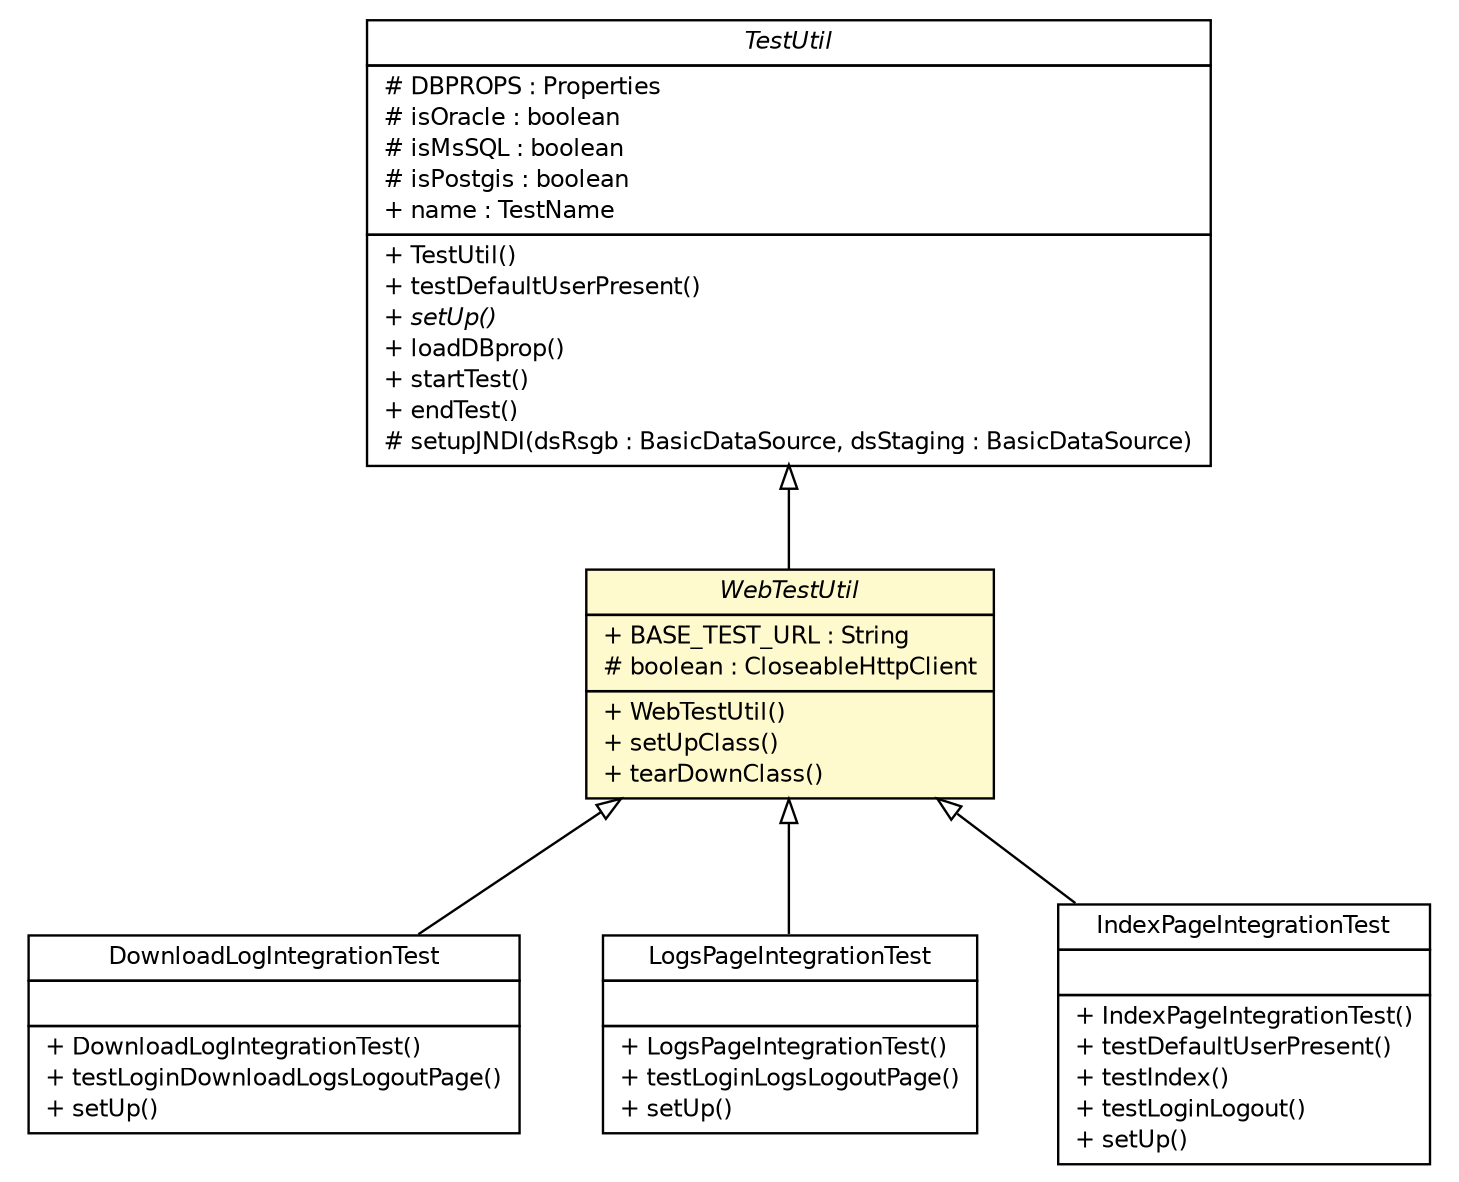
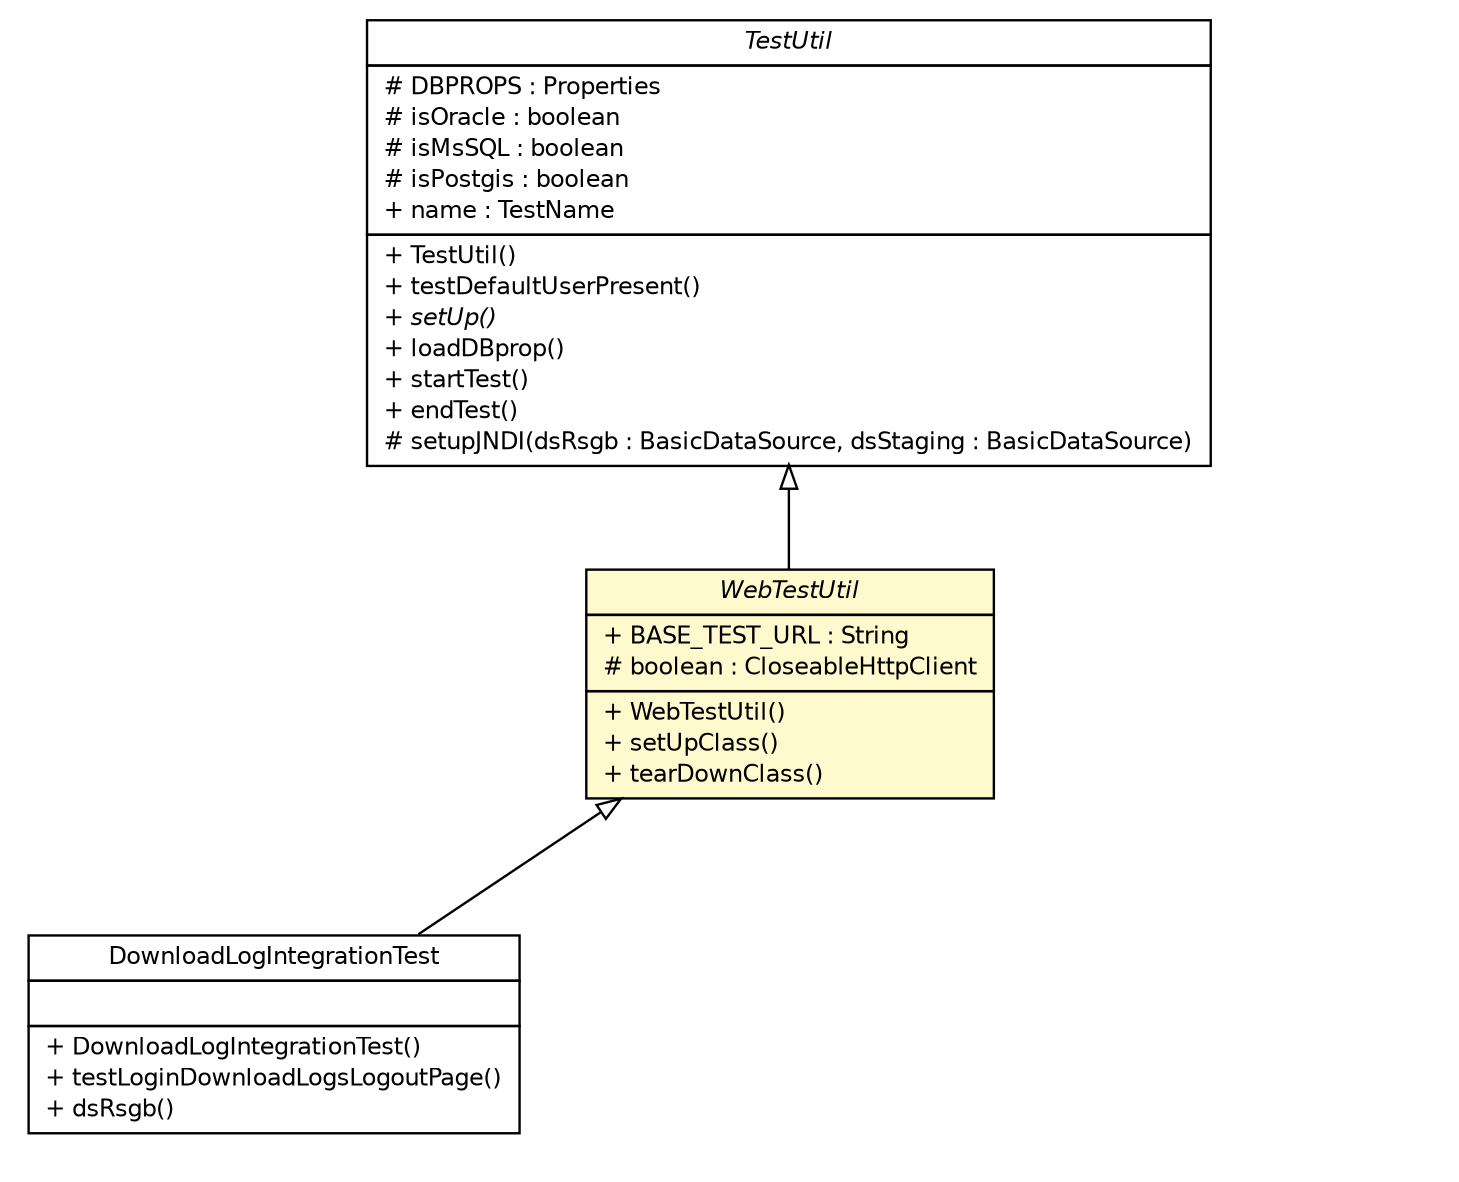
(789, 1033) -> none
(1244, 1033) -> none
(102, 1109) -> (111, 1109)
